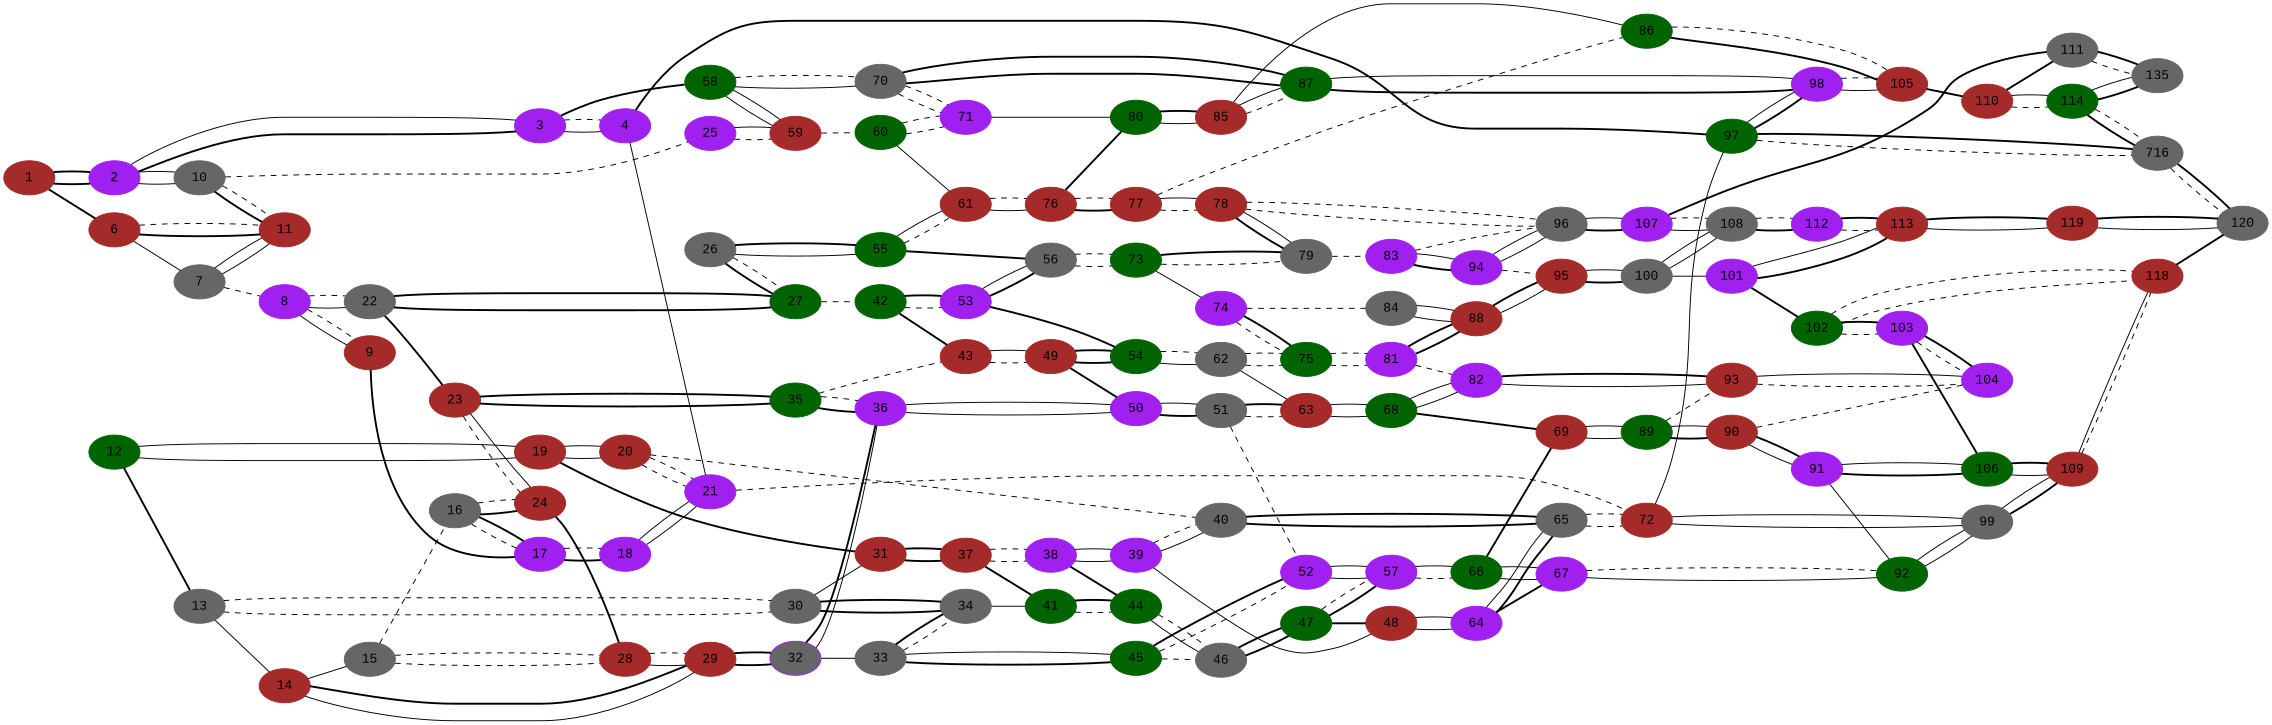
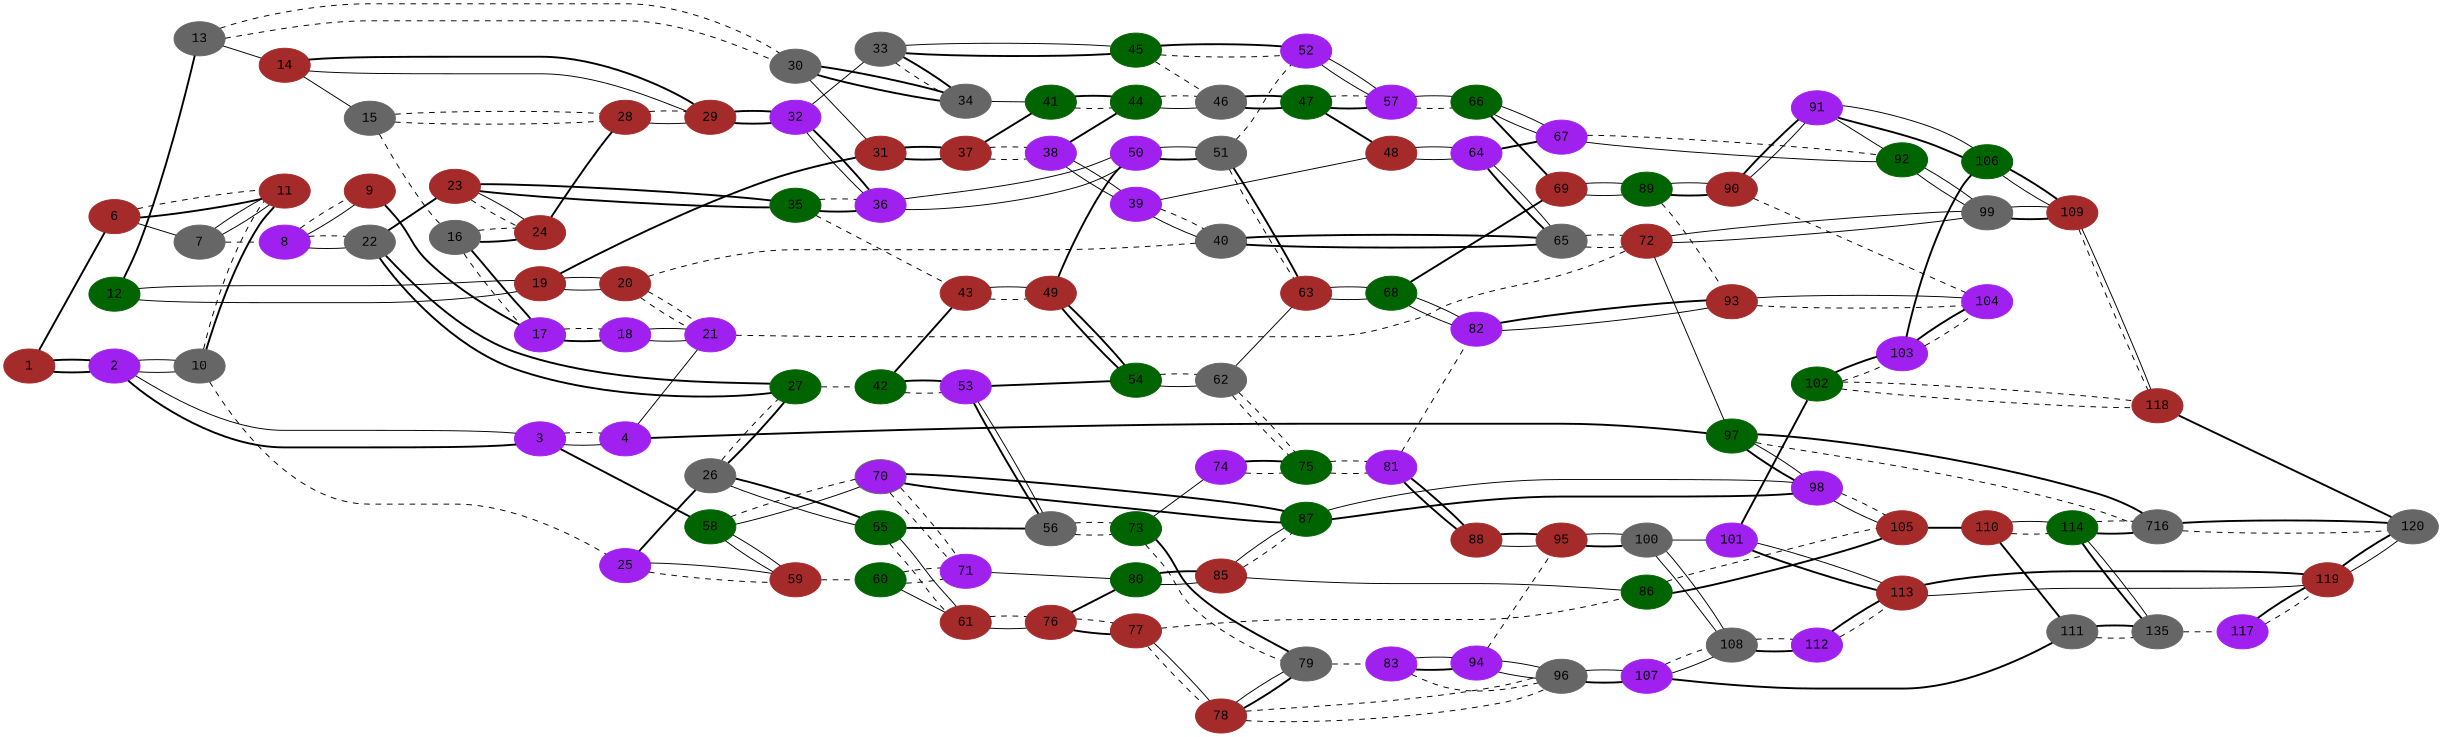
(881, 81) -> (881, 477)
(1391, 308) -> none
none -> (667, 520)
none -> (2243, 632)
(795, 658) -> (795, 117)
